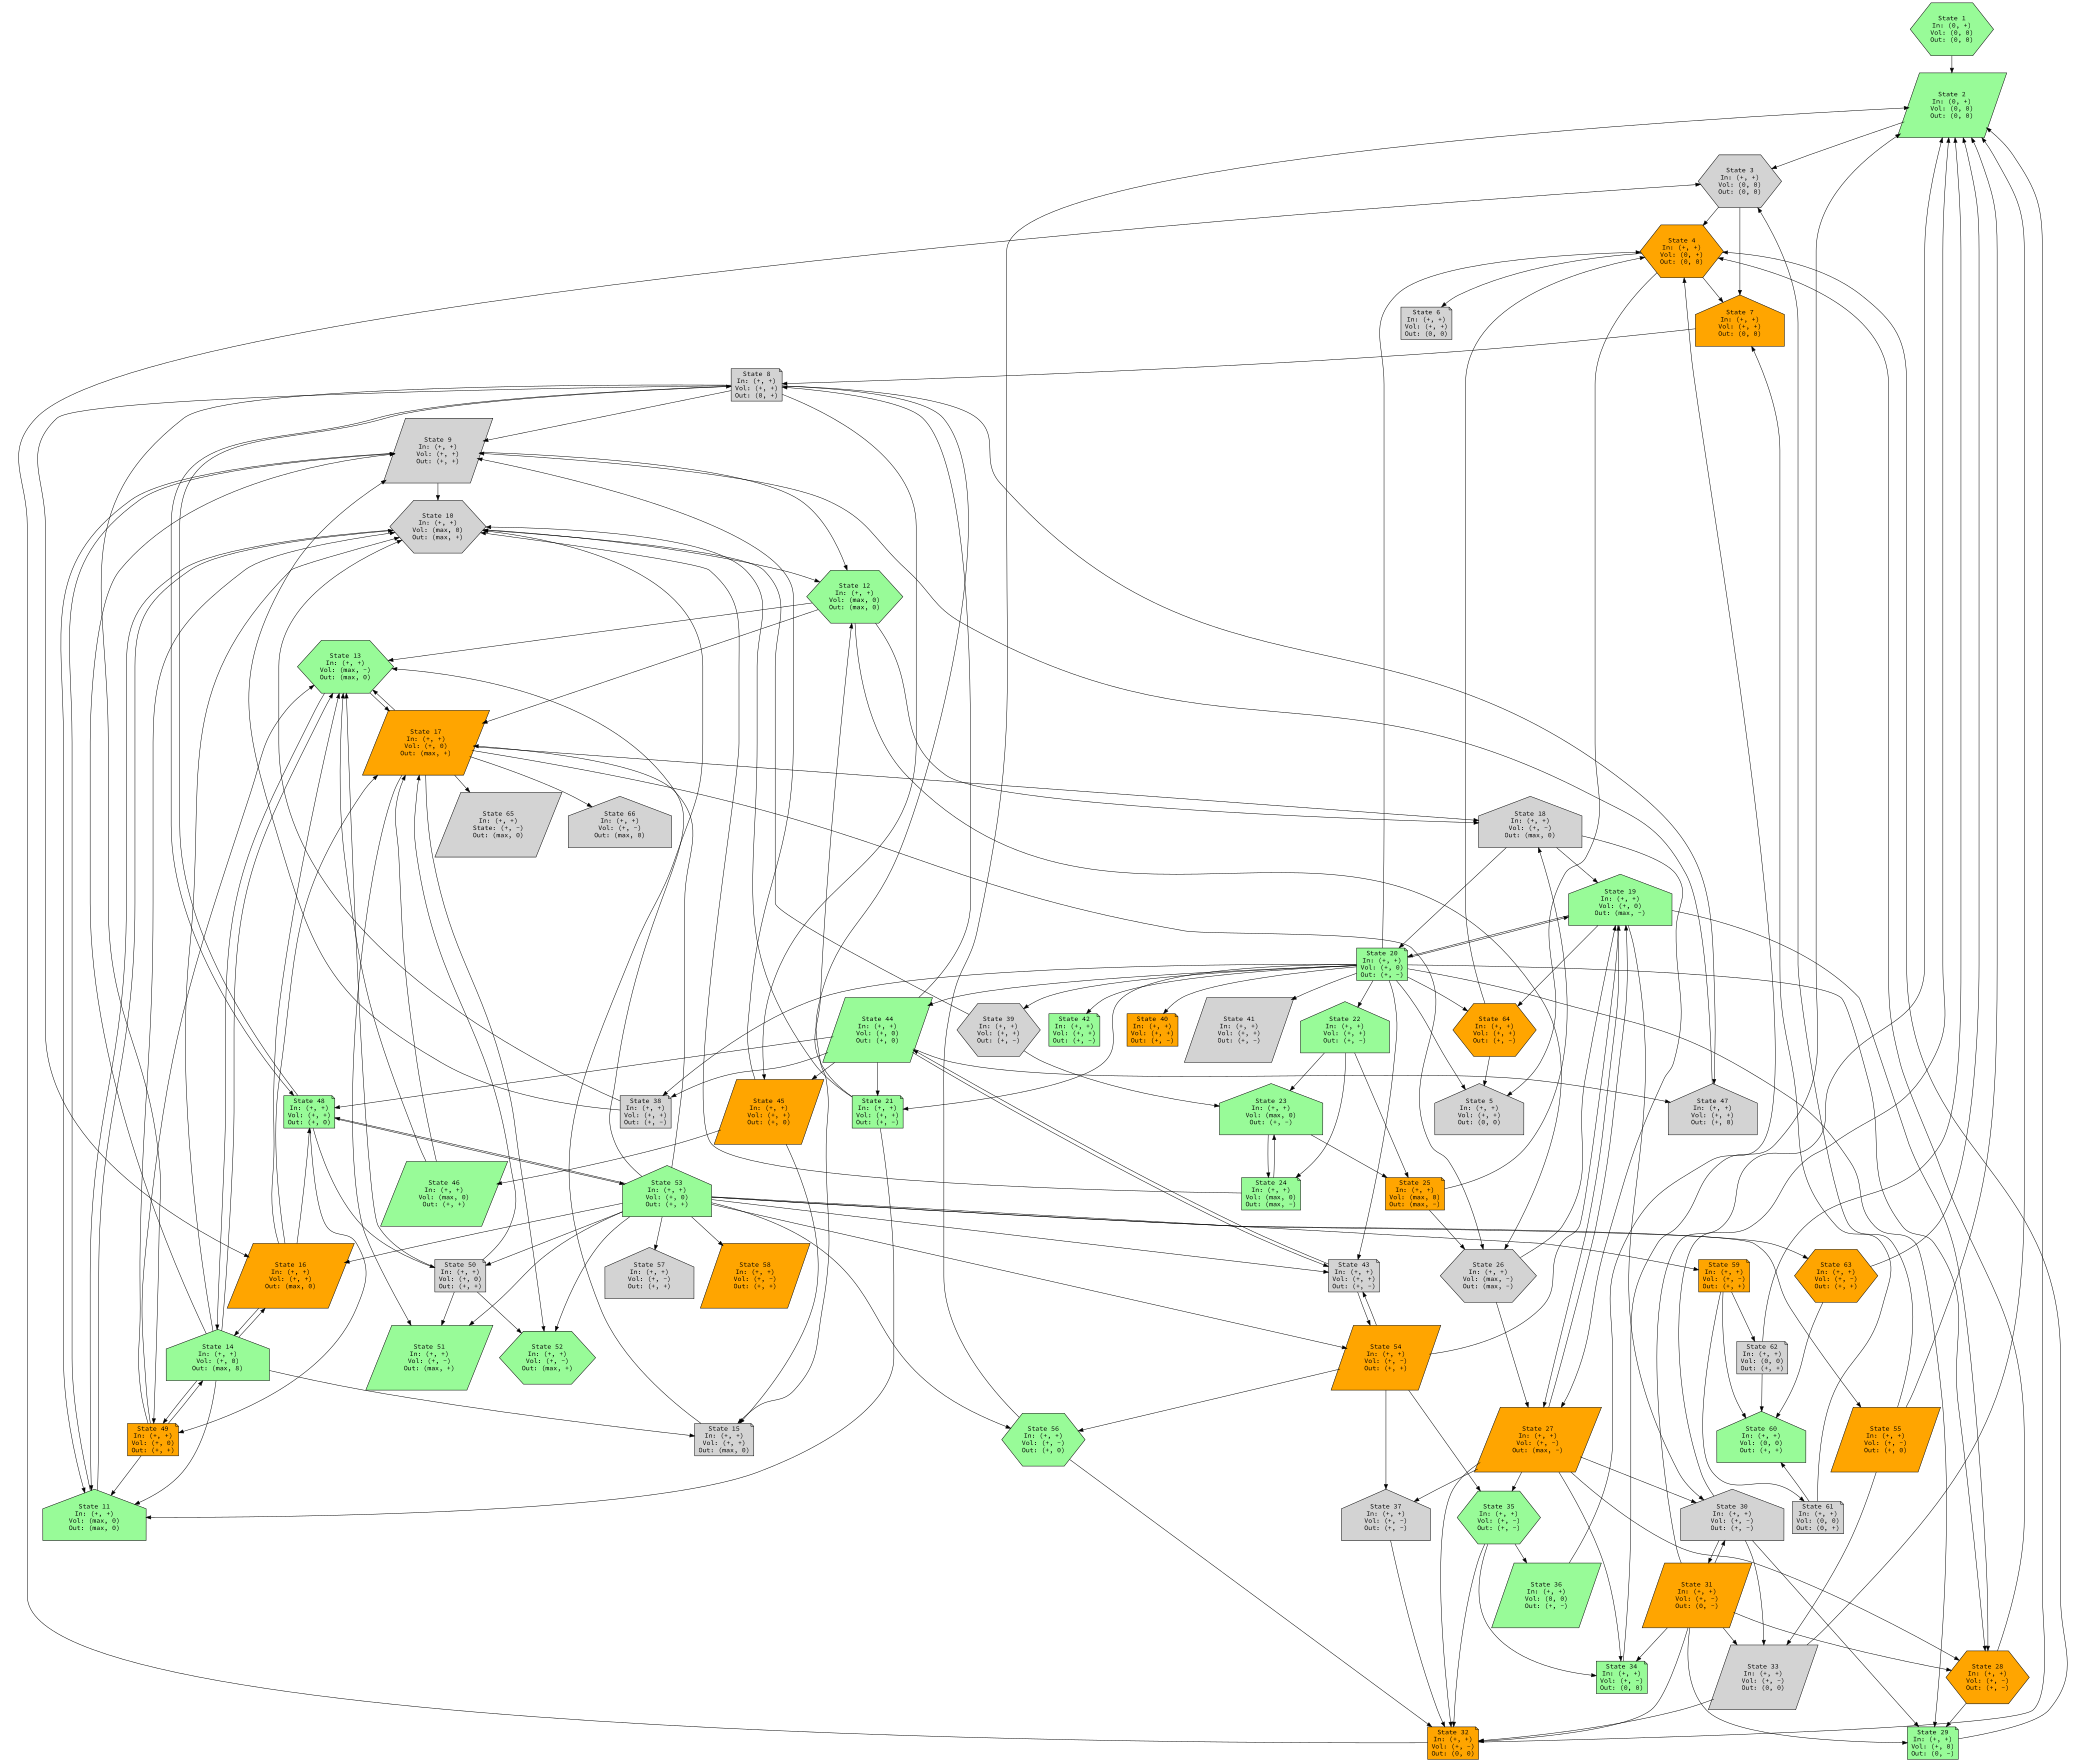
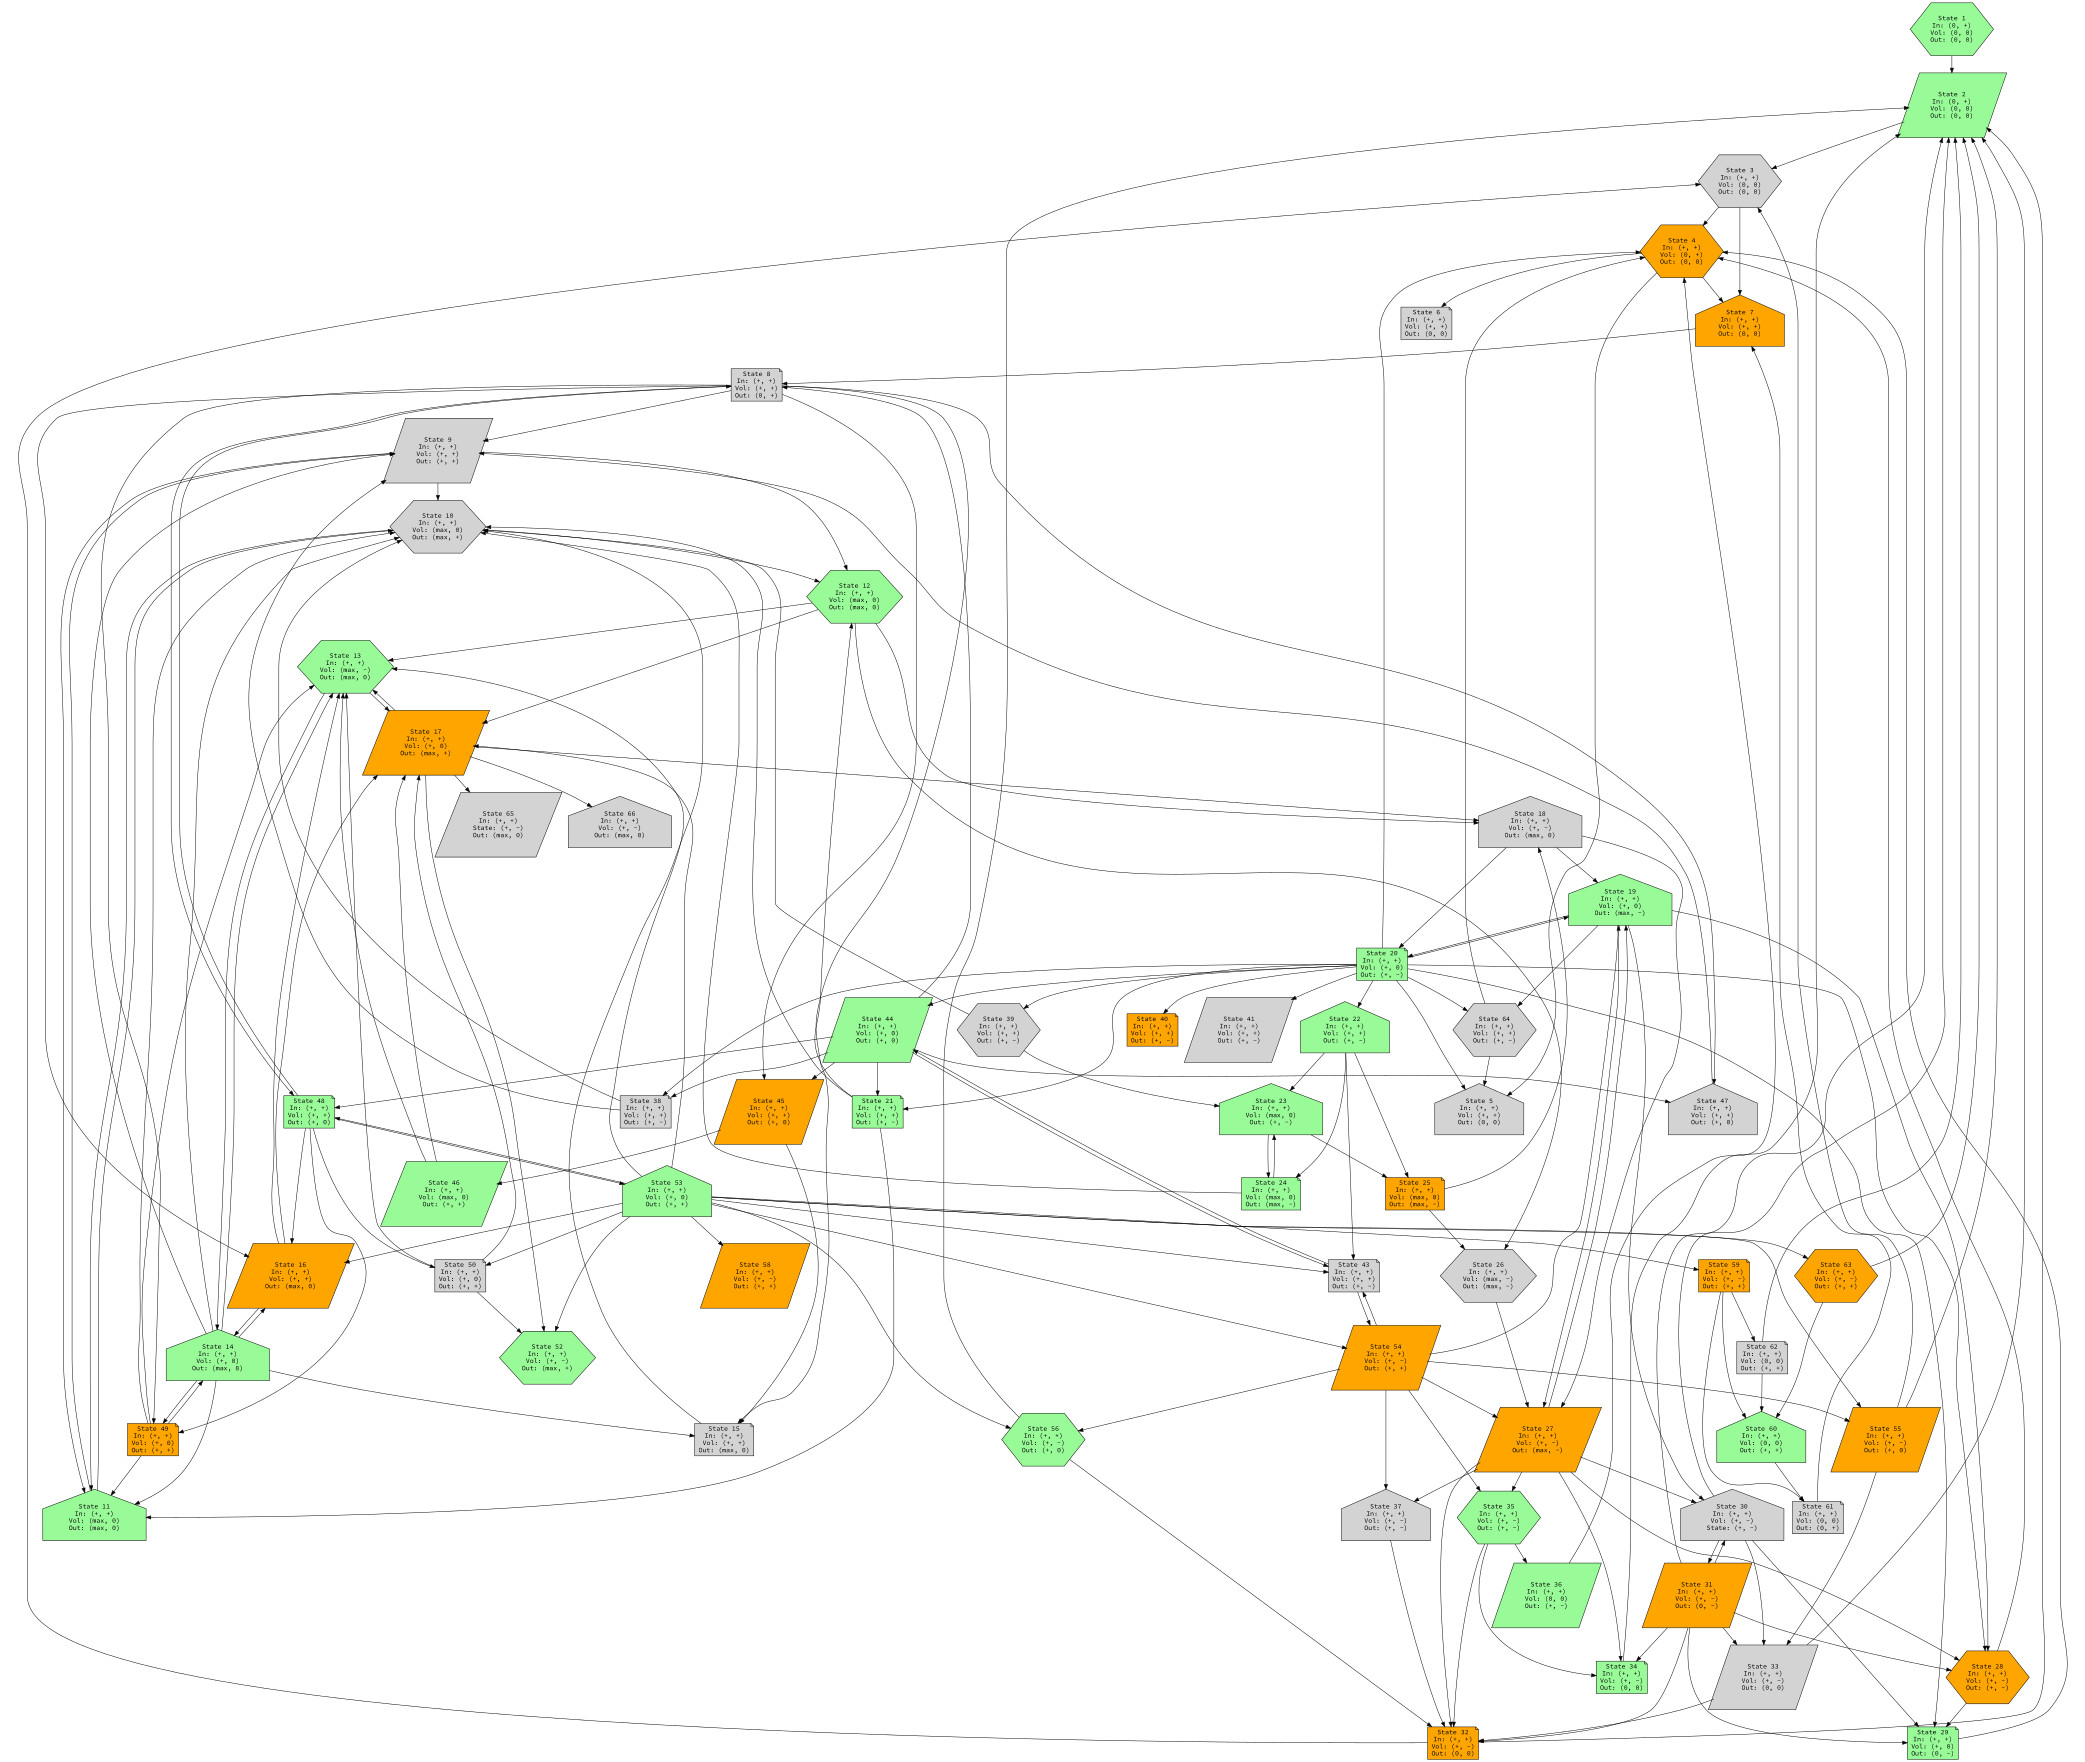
(793, 665) -> none
(1094, 912) -> none
(1074, 1030) -> none
(1495, 1030) -> (1495, 1030)
(1582, 1105) -> none
(1387, 1118) -> (1349, 1149)
(304, 1188) -> (298, 1183)
(649, 1276) -> none
(429, 1358) -> none
none -> (1638, 1381)
none -> (1457, 1396)
(1797, 1484) -> (1788, 1480)
(1732, 1518) -> (1732, 1518)
